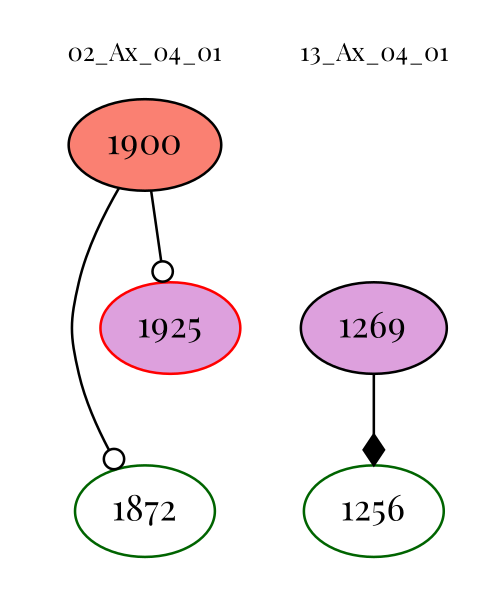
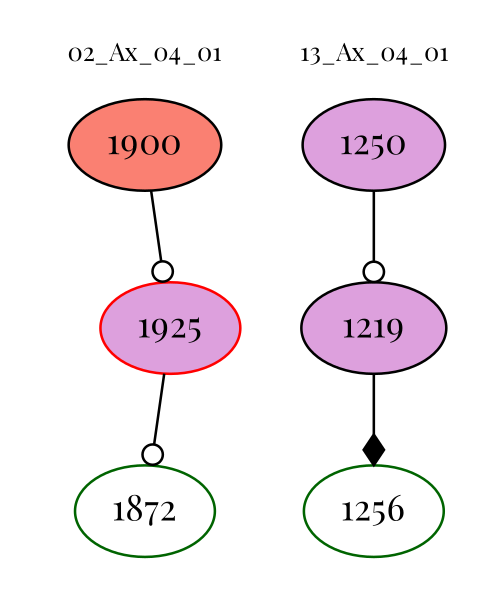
none -> (374, 145)
(72, 318) -> (159, 409)
(374, 328) -> (374, 328)
